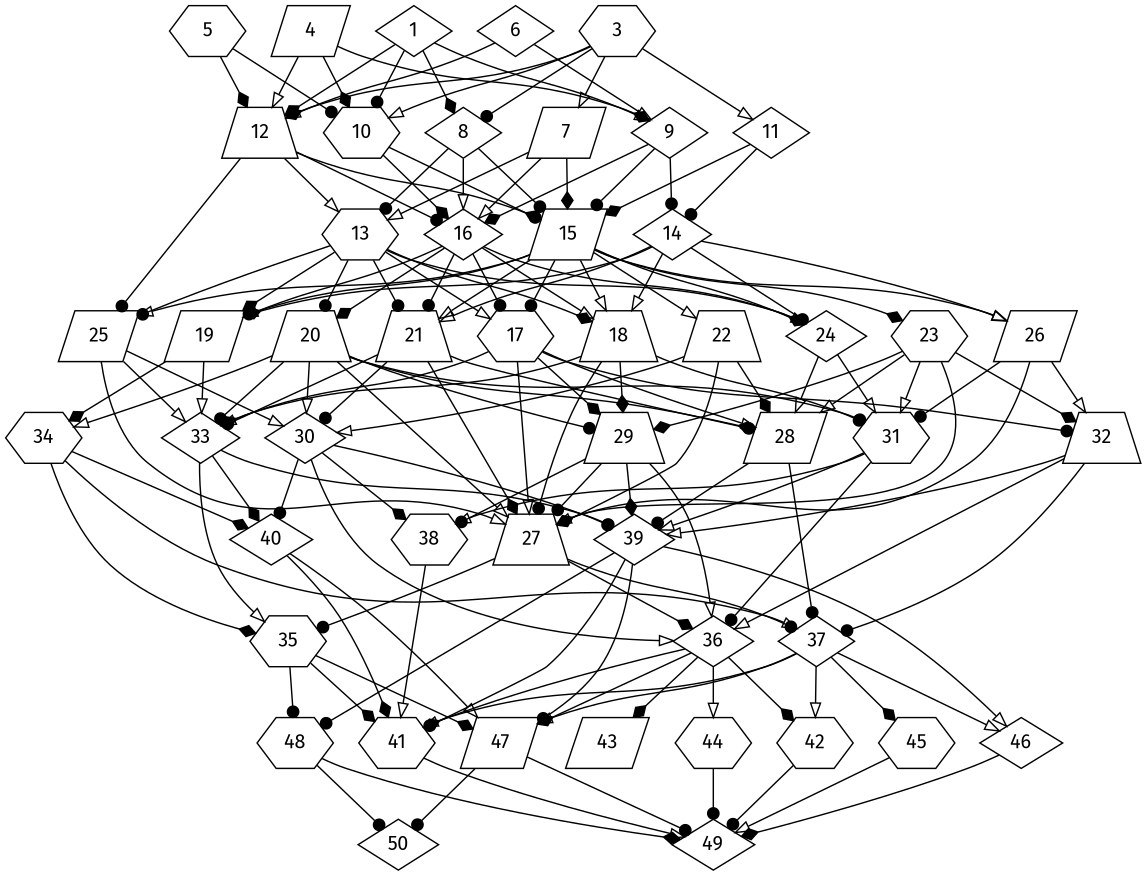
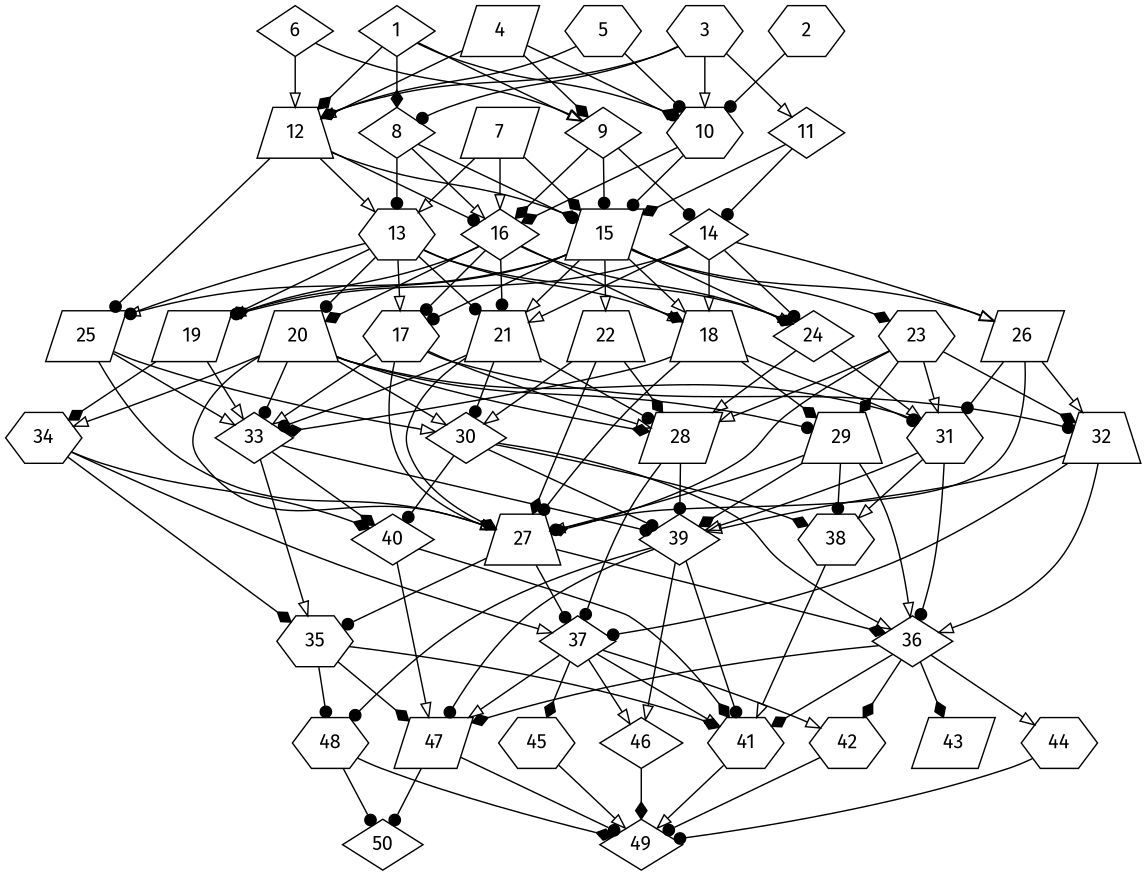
none -> (807, 31)
(596, 74) -> none
(558, 376) -> none
